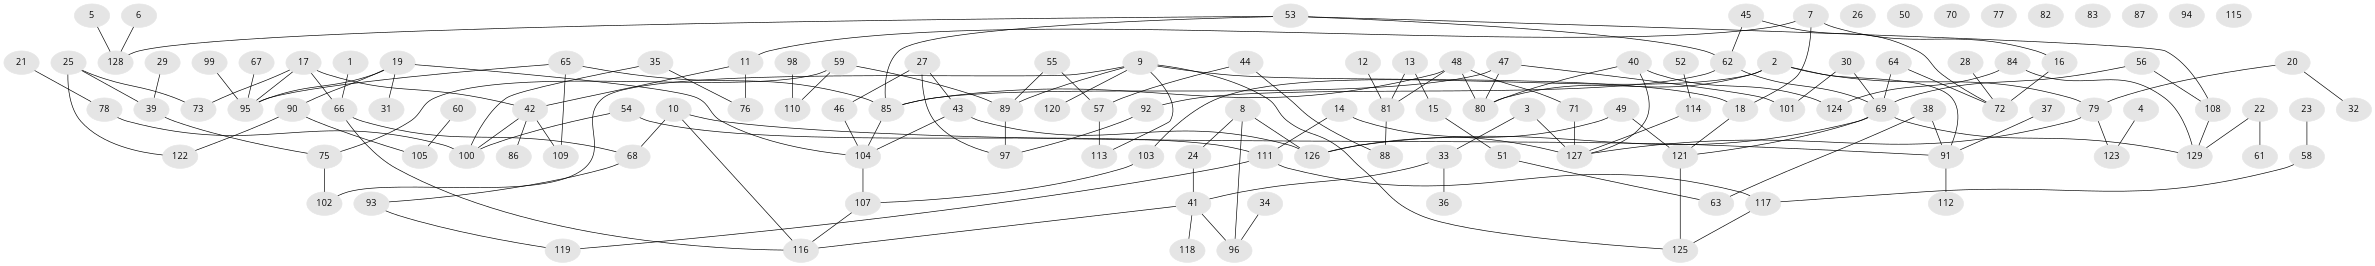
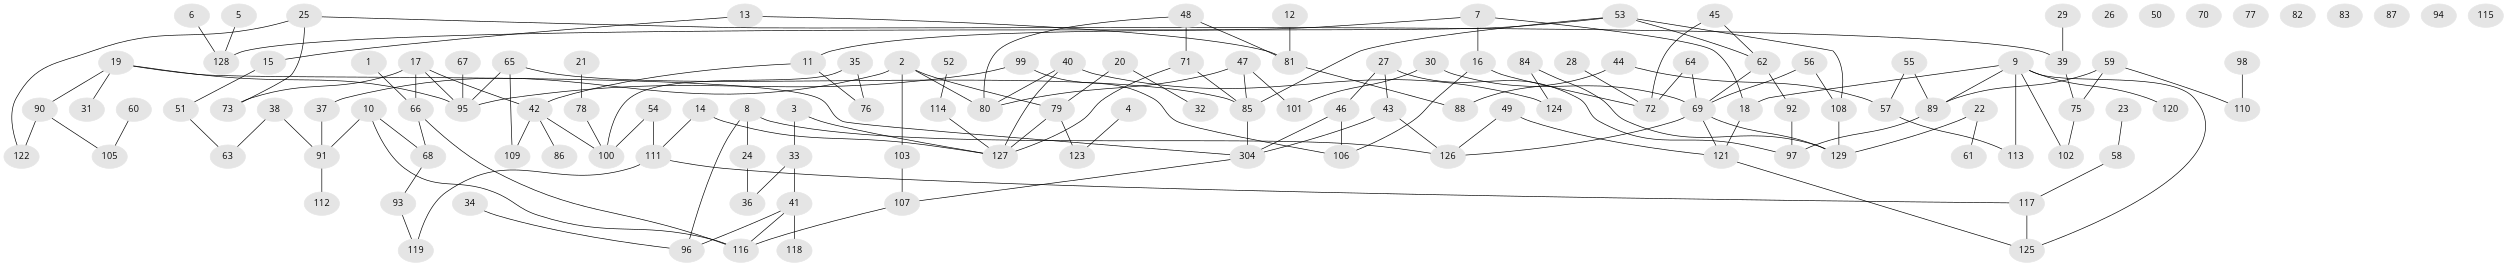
(1188, 95) -> (1214, 84)
(1948, 95) -> (668, 92)
(863, 157) -> (1247, 157)
none -> (1341, 157)
(1193, 180) -> (747, 180)
